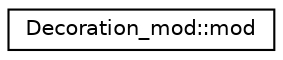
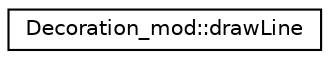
(141, 30) -> (165, 30)
